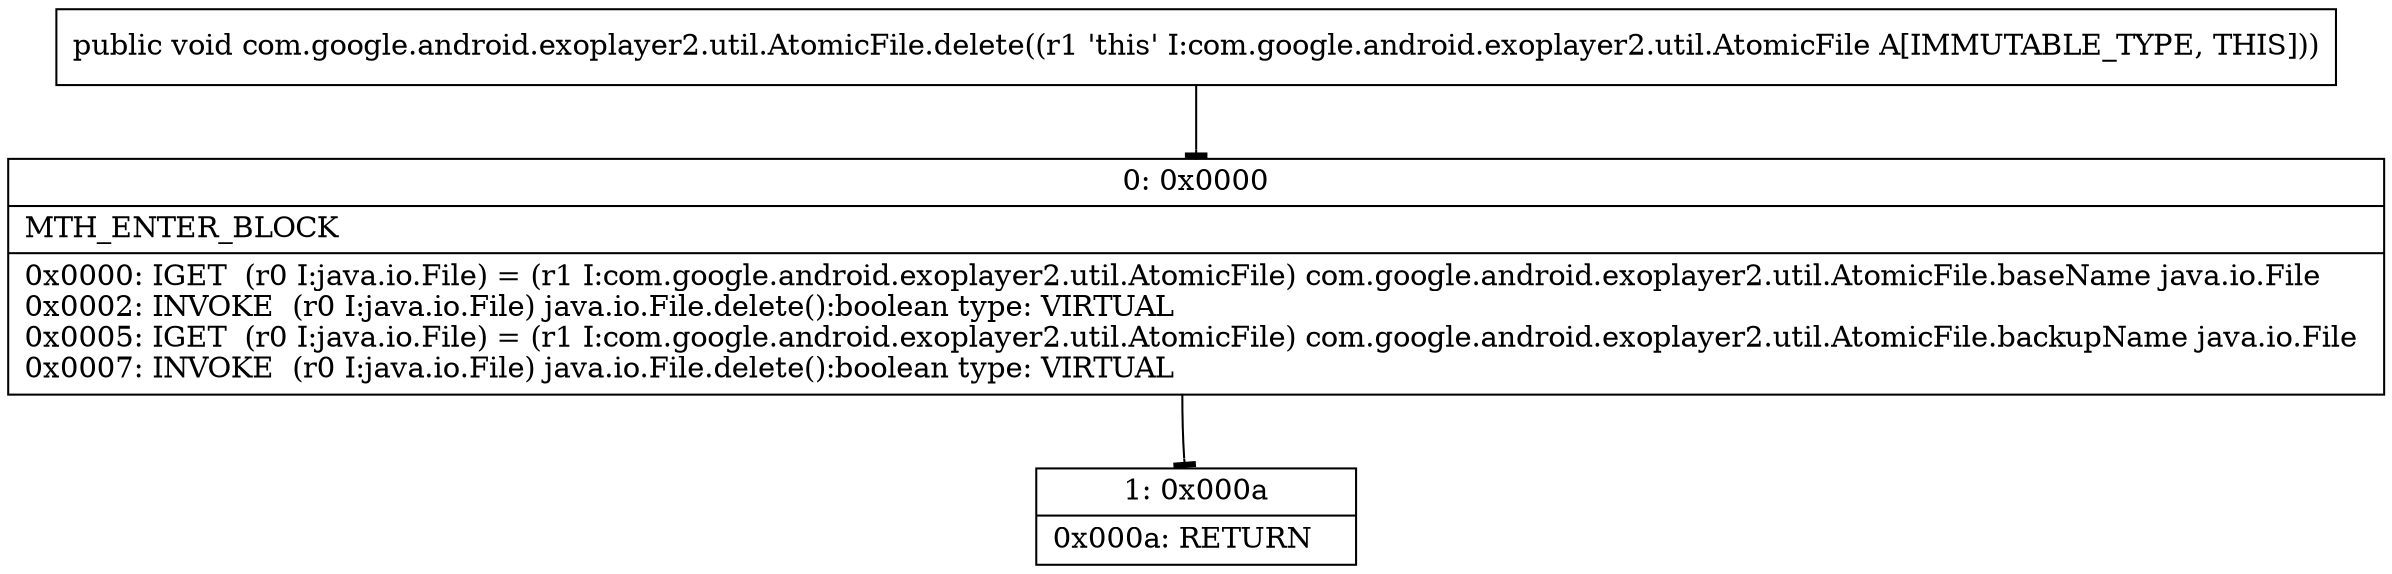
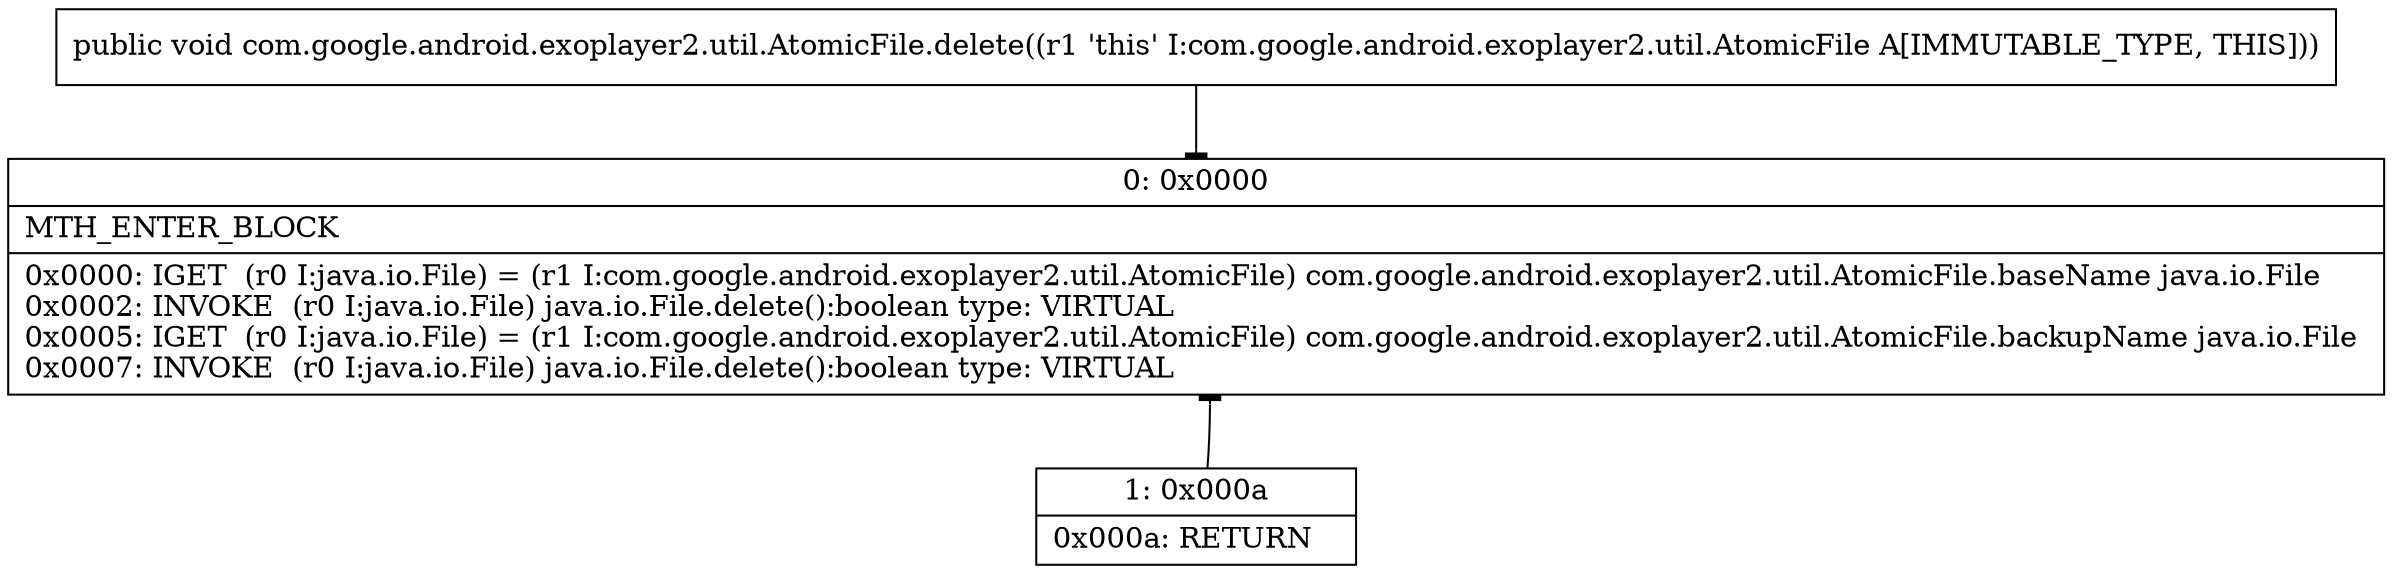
(1183, 426) -> (1209, 437)
